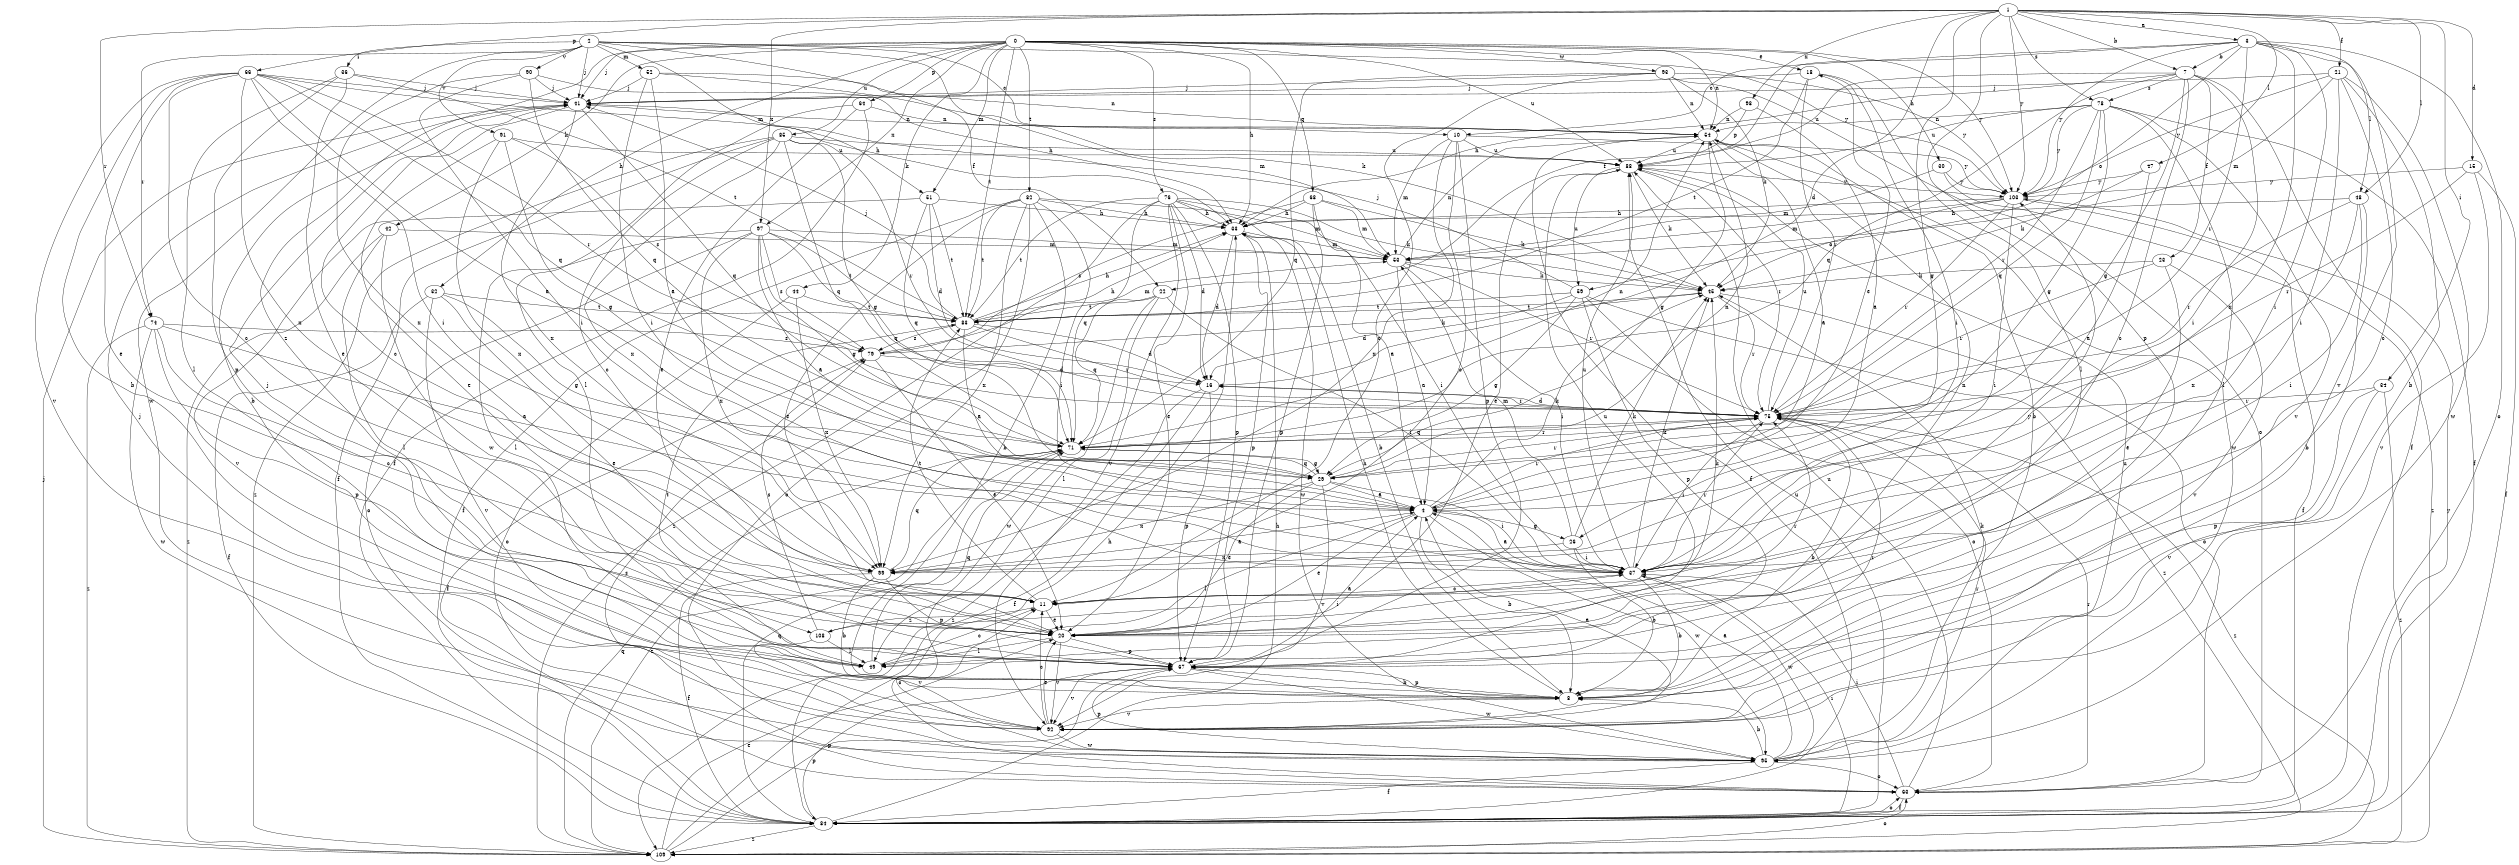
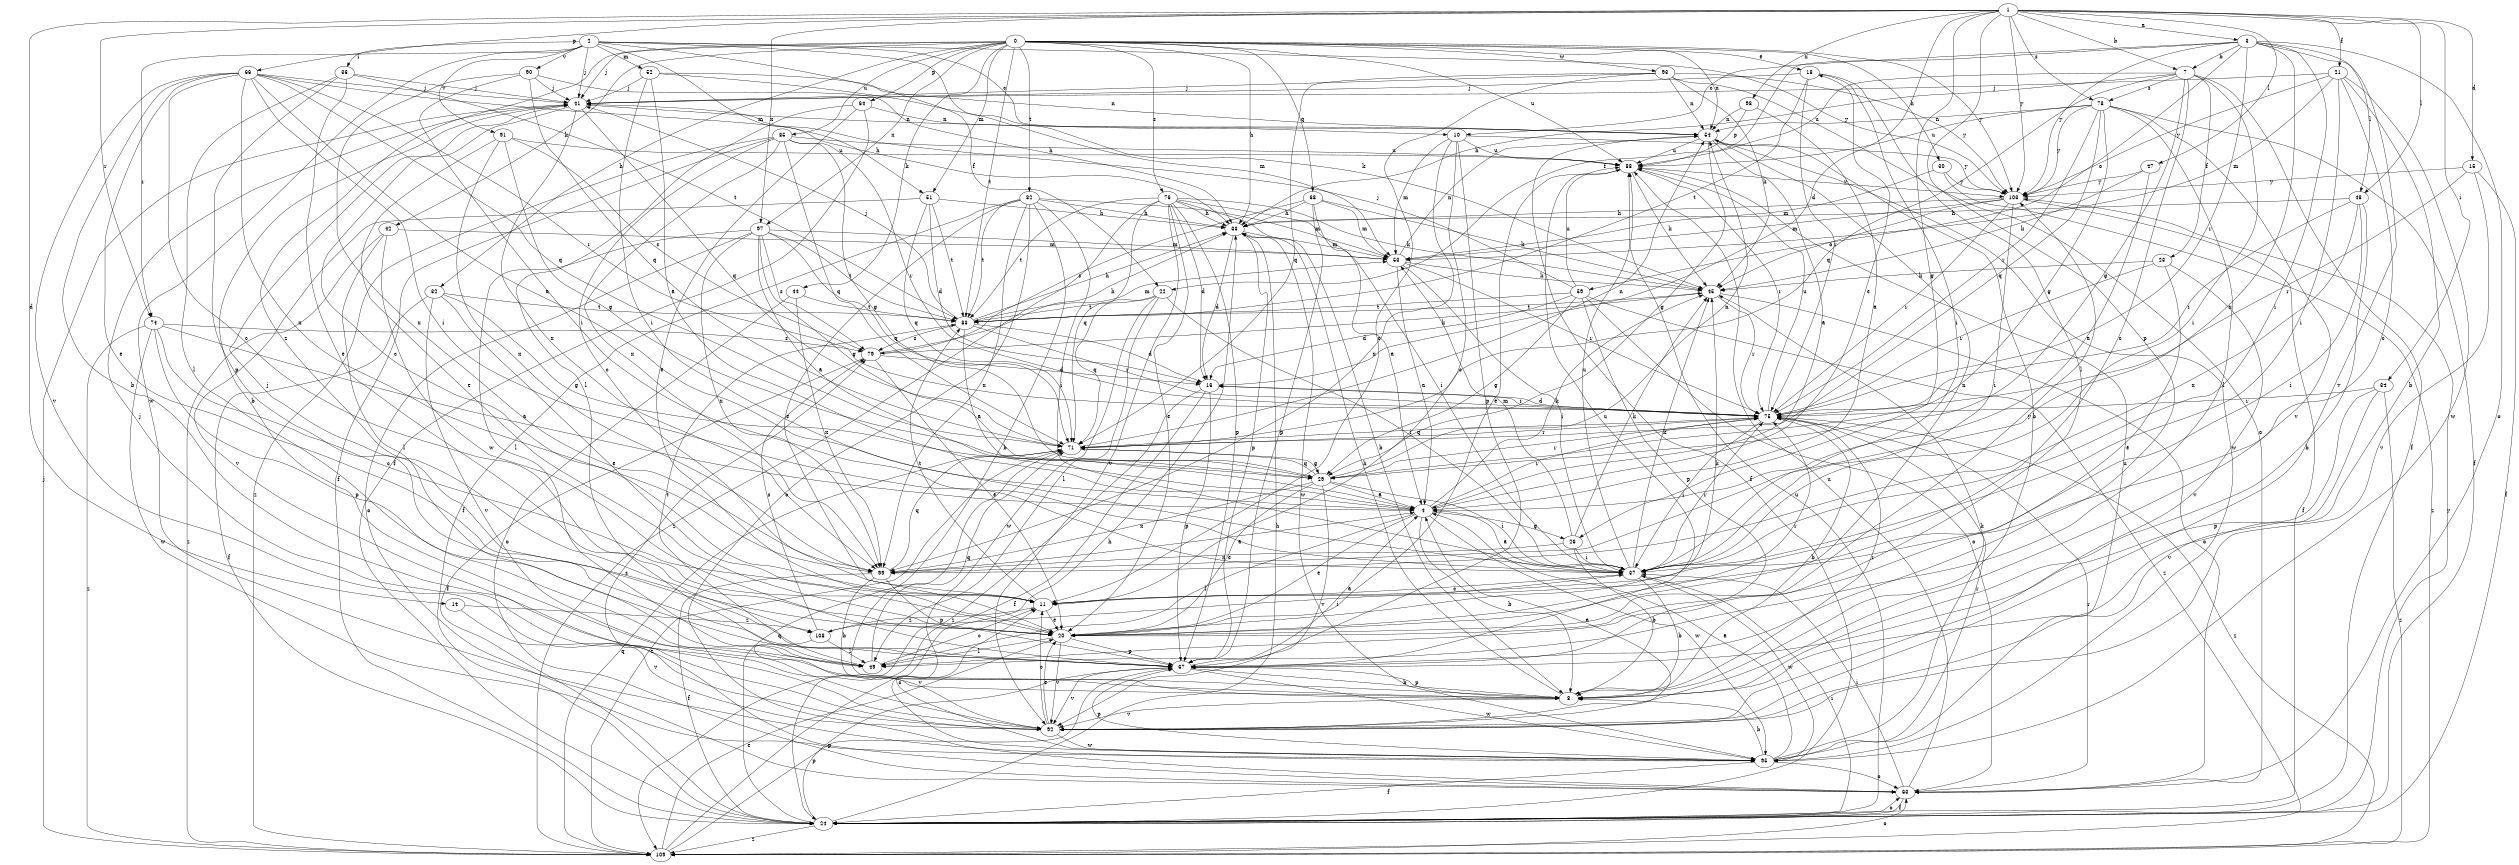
(1578, 207) -> (1567, 208)
none -> (455, 605)
(823, 824) -> (823, 824)
